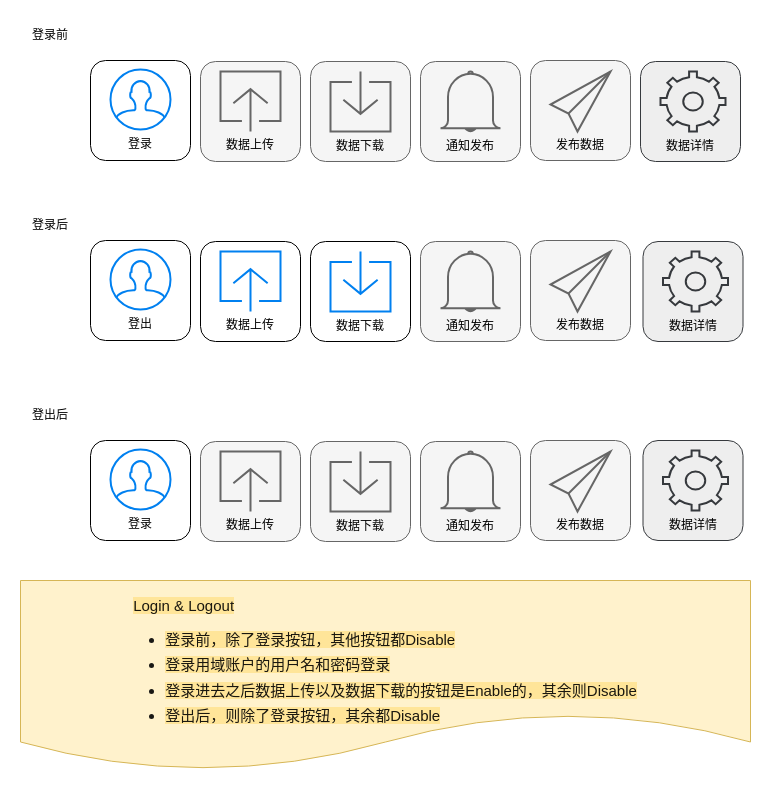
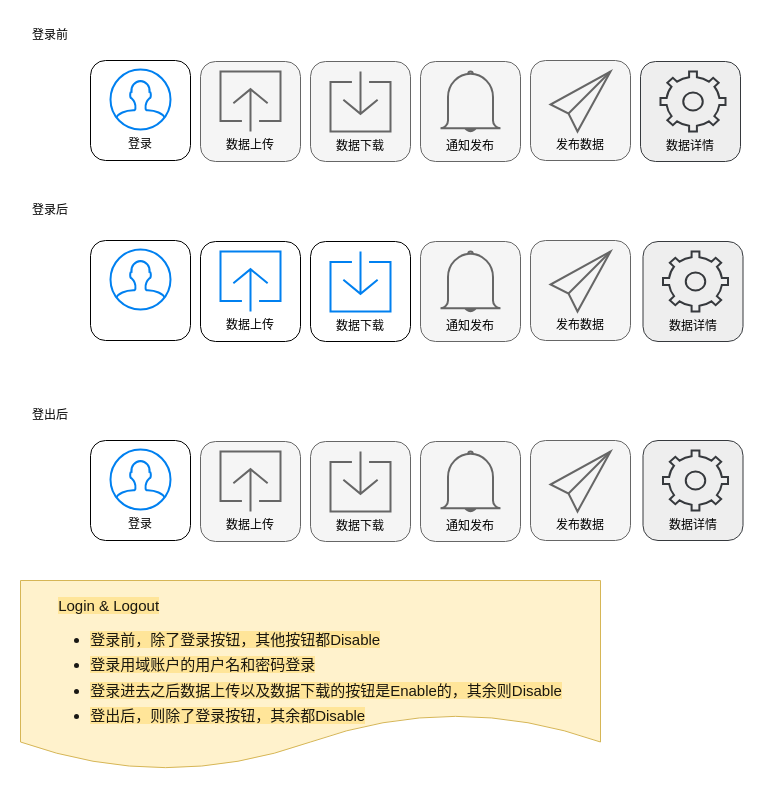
(51, 226) -> (51, 211)
(141, 325) -> none
(386, 676) -> (311, 676)
